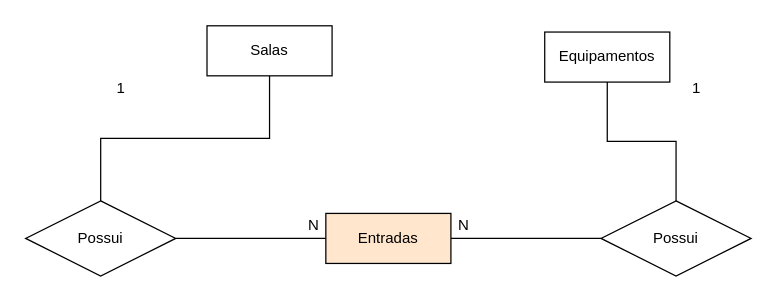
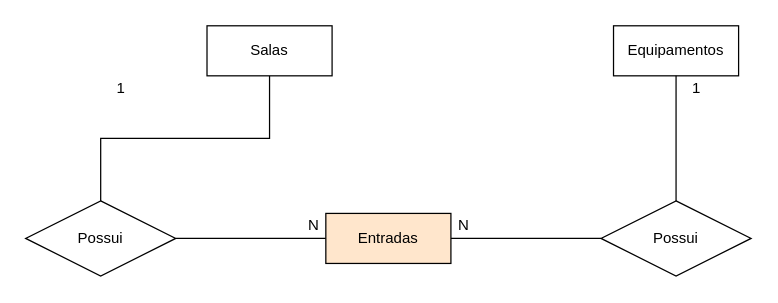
(607, 57) -> (676, 51)
